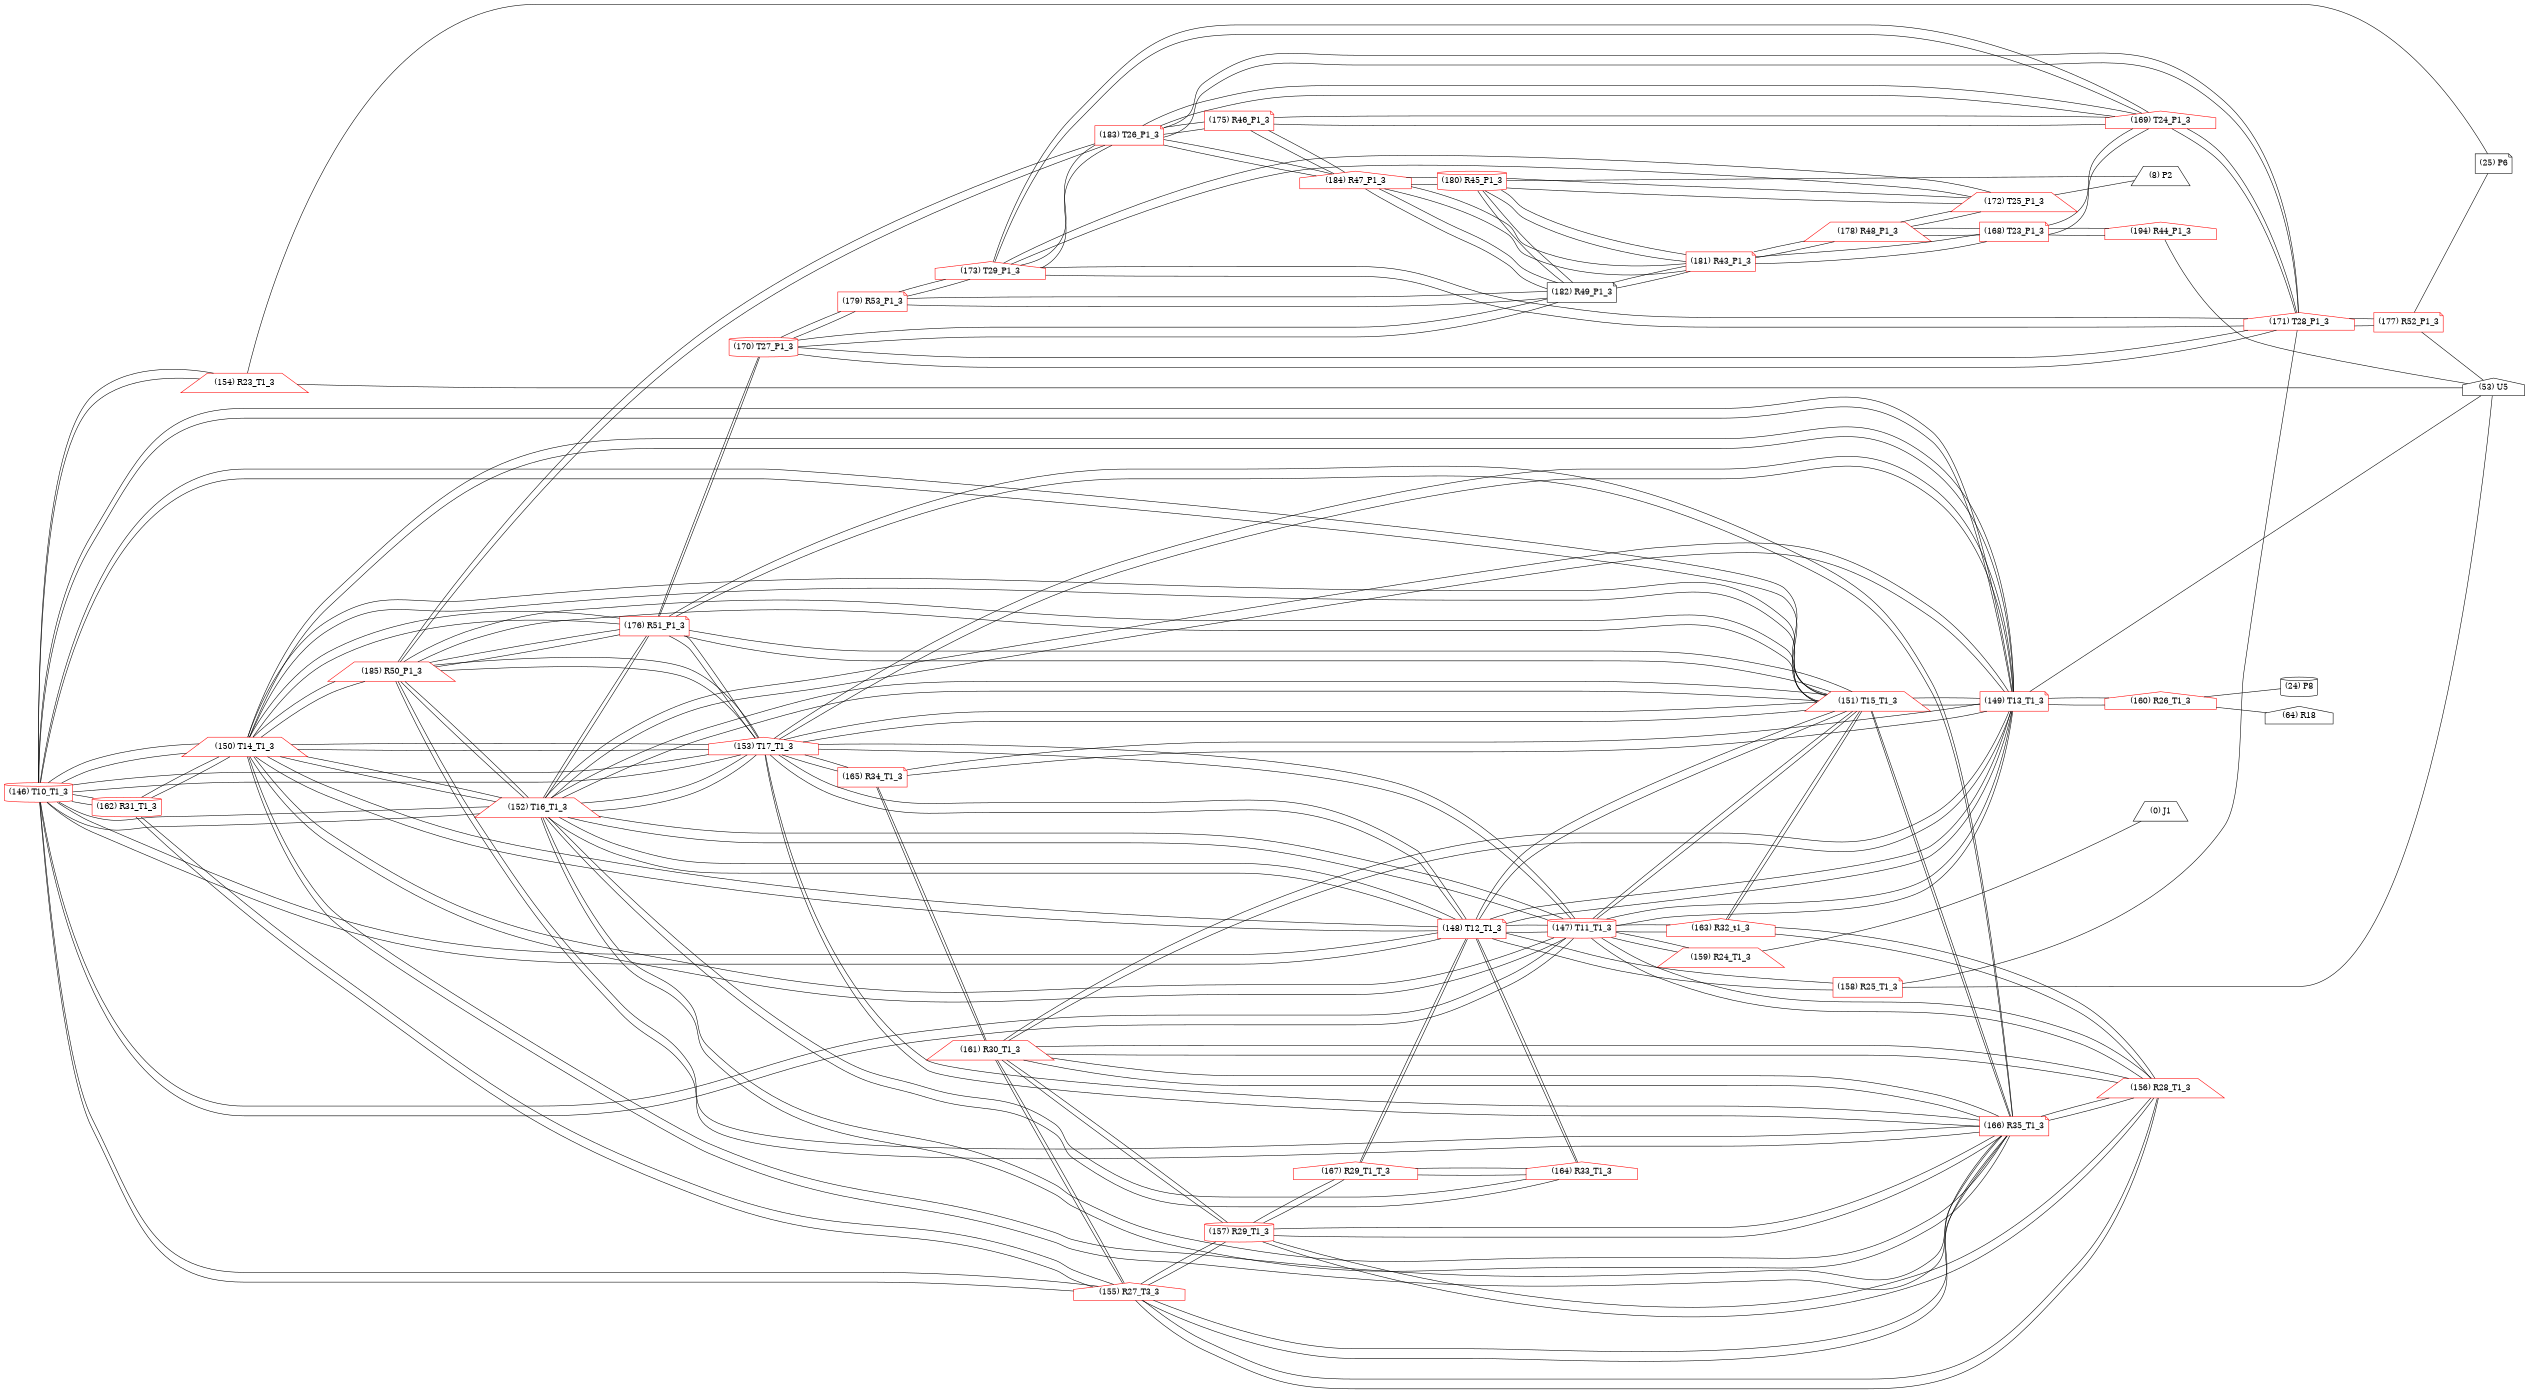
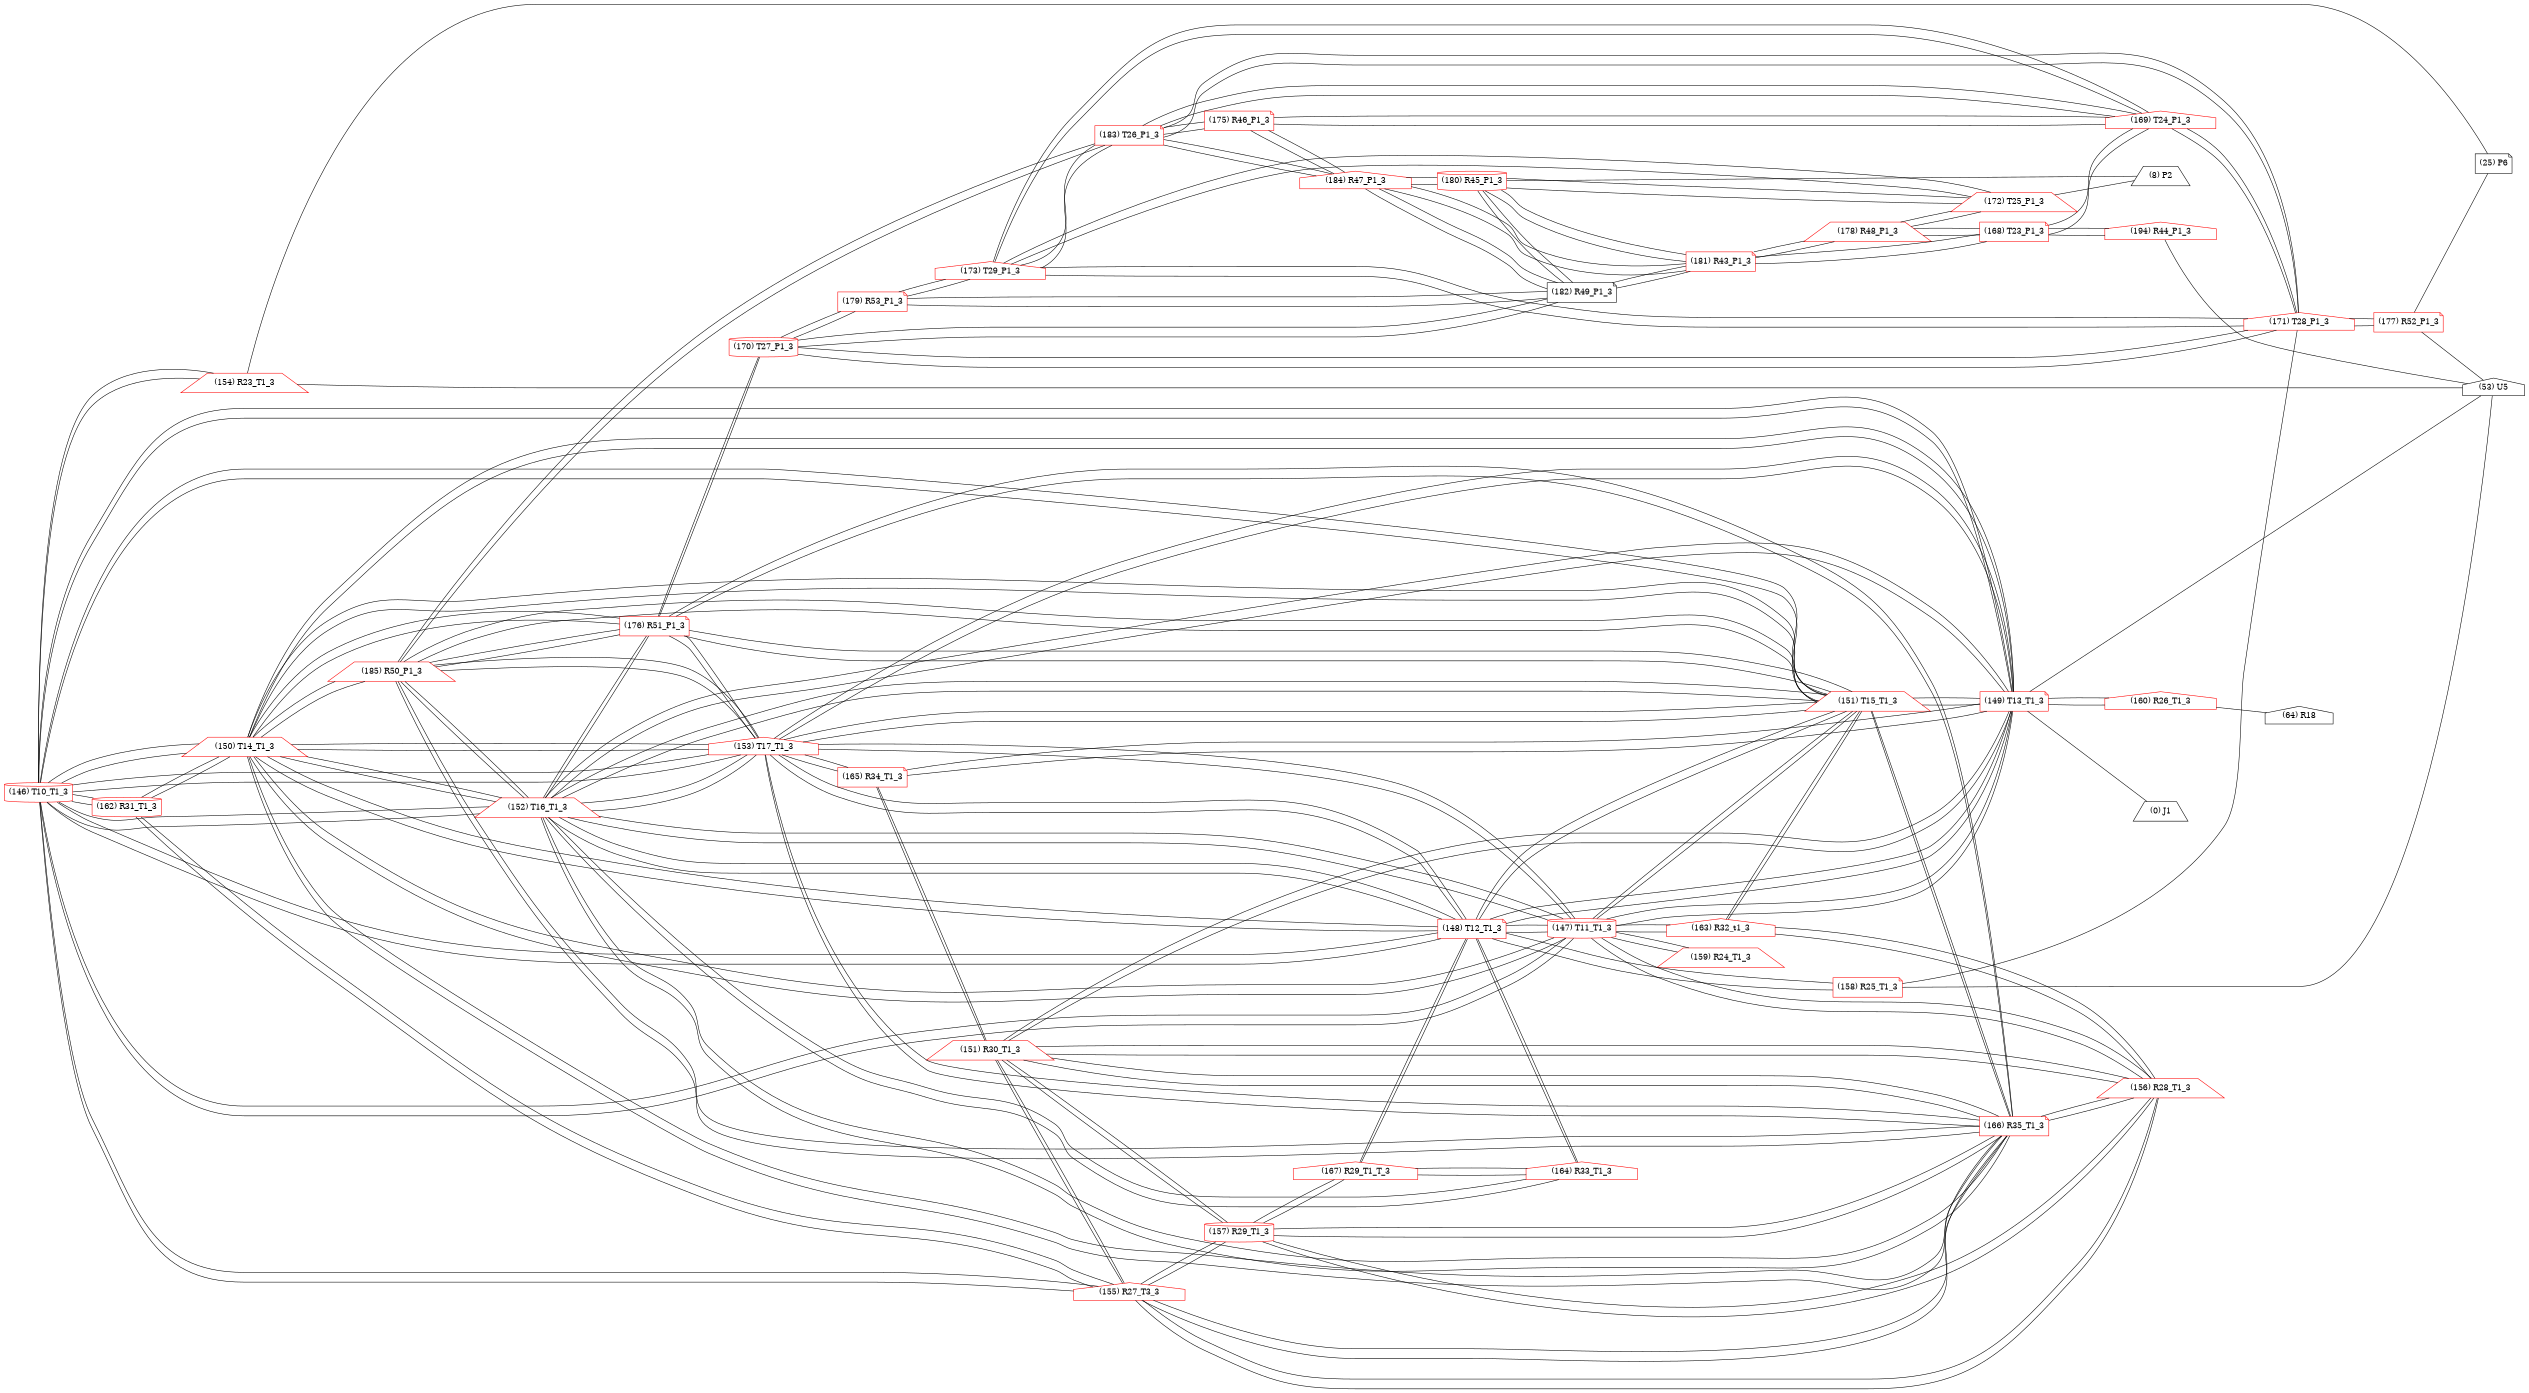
(2299, 687) -> none
(1957, 902) -> (2087, 756)
(990, 1050) -> (990, 1050)
